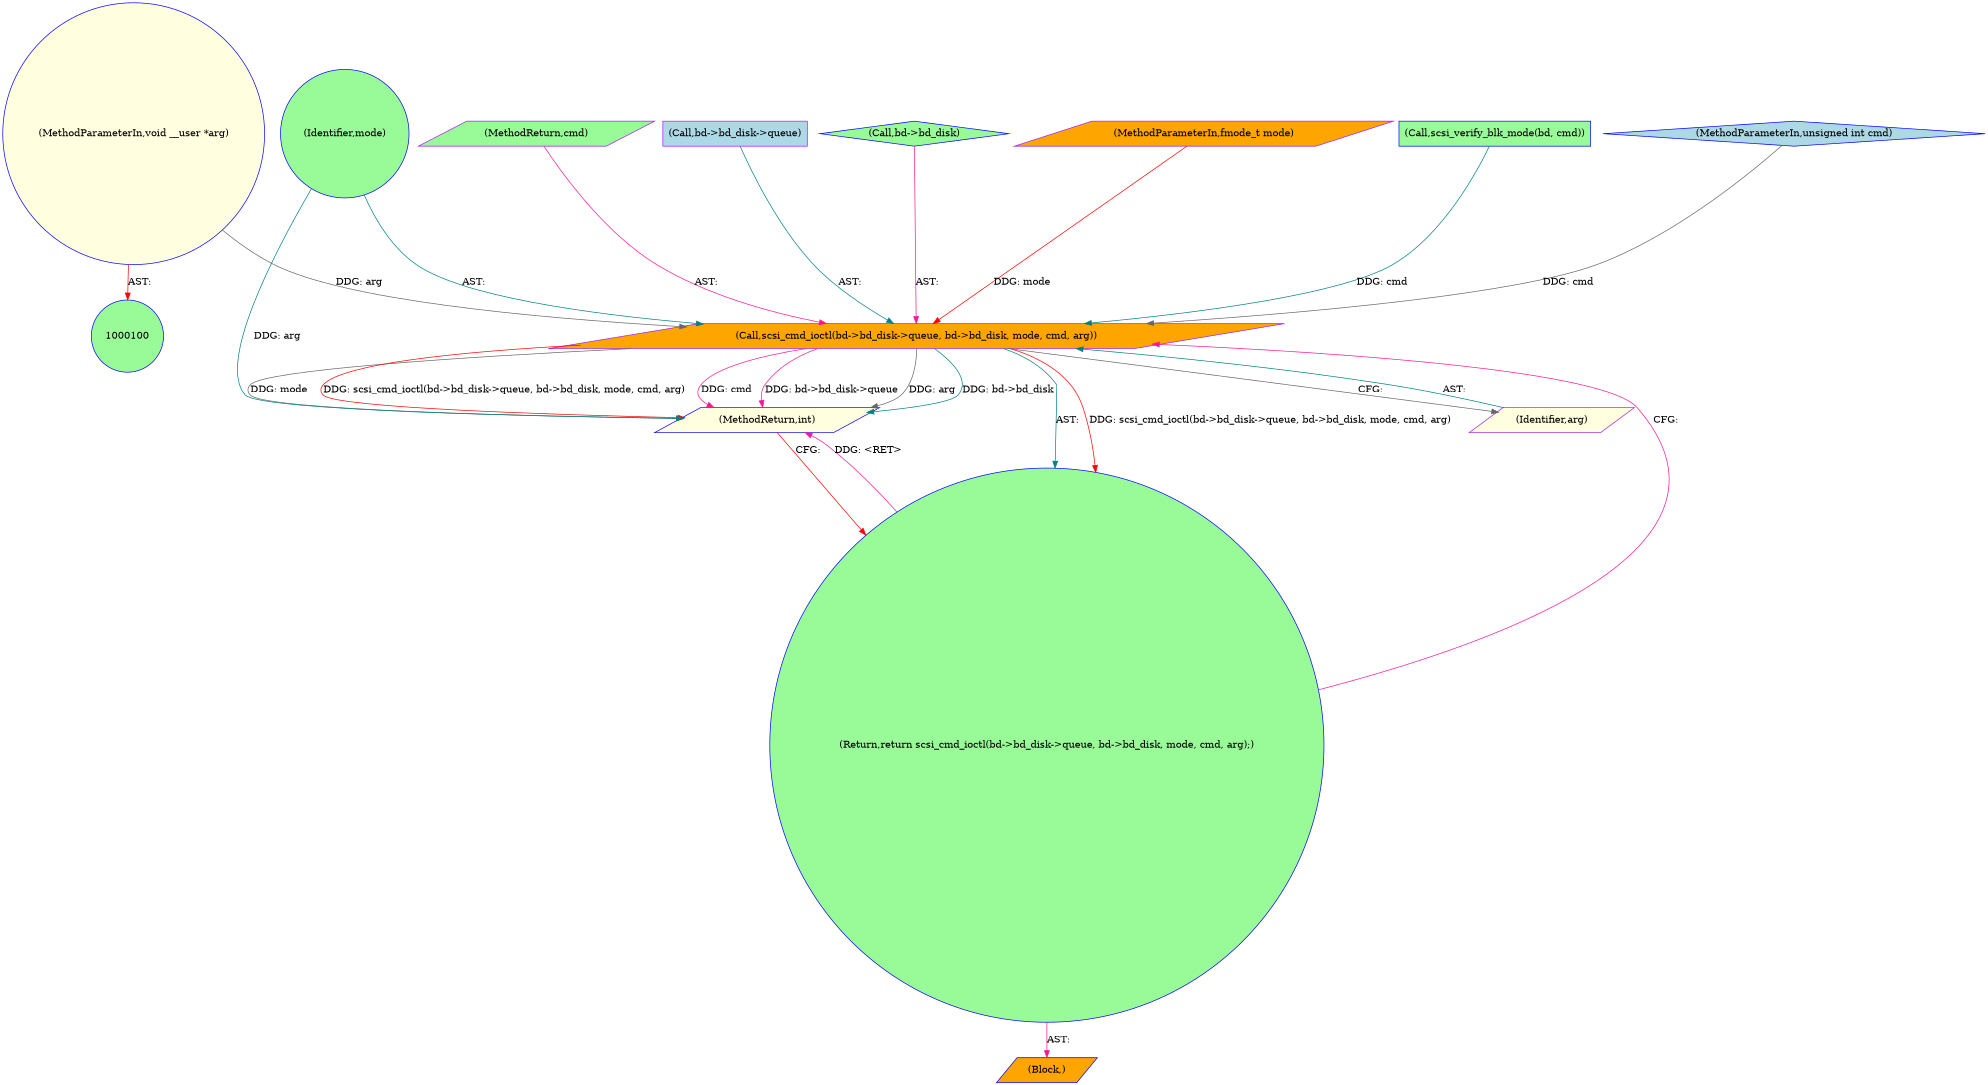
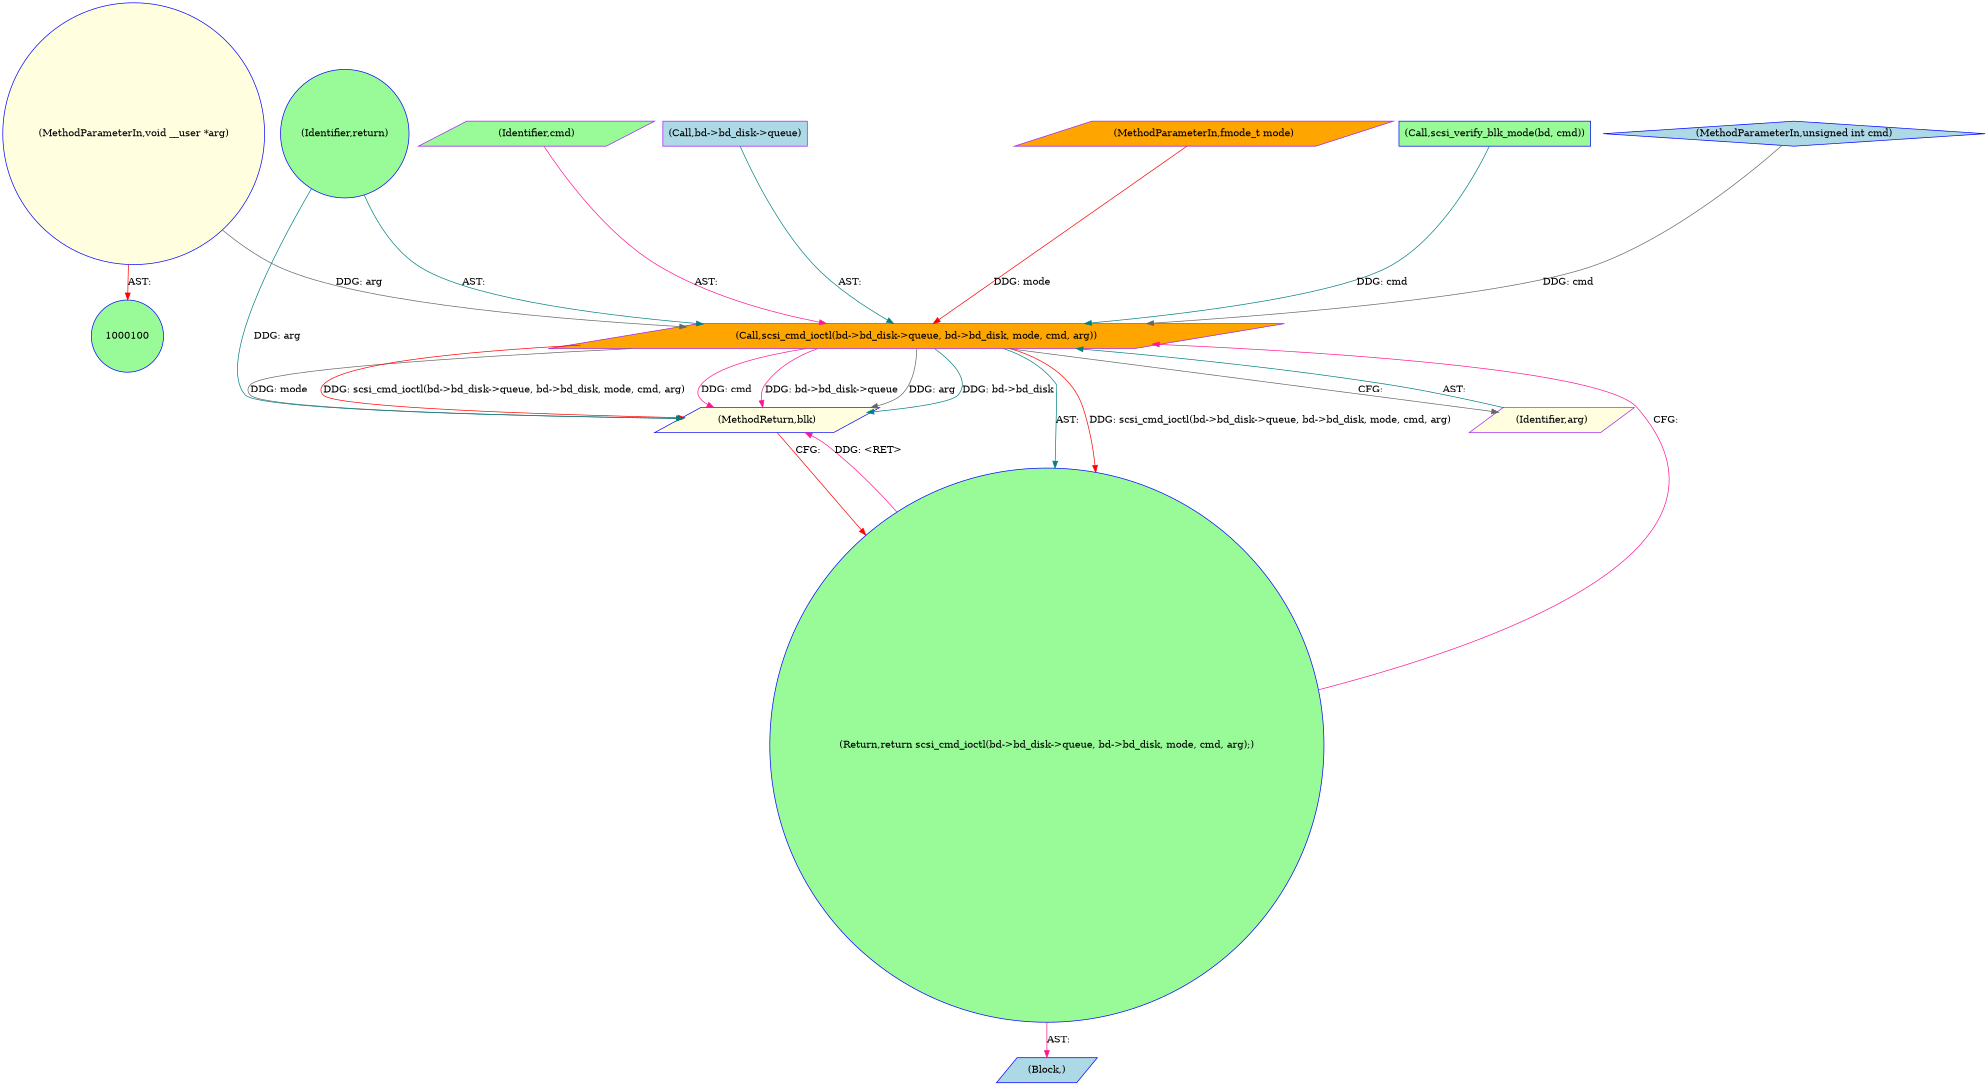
(345, 134) -> (345, 134)
(536, 134) -> (536, 134)
(914, 134) -> none
(767, 420) -> (767, 420)
(1047, 1070) -> (1047, 1070)
